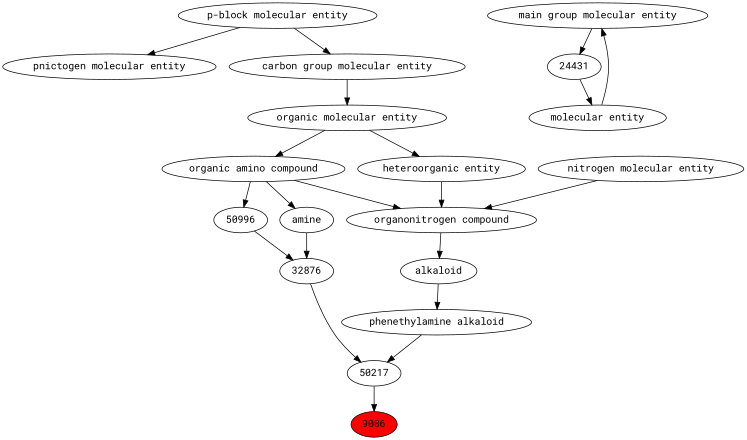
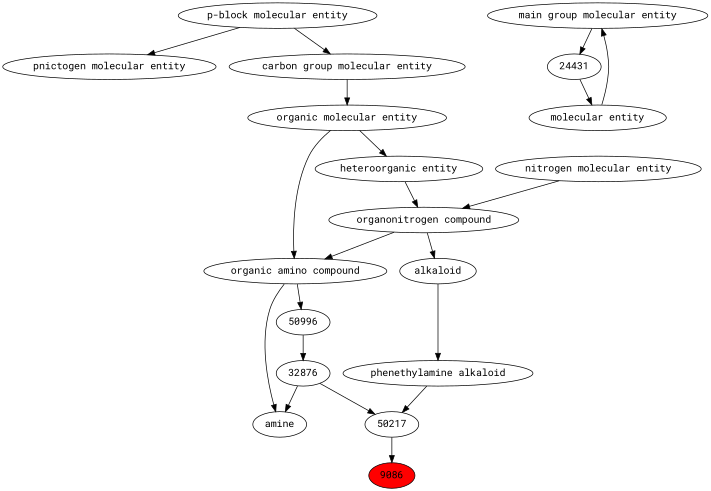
(344, 194) -> (363, 244)
(307, 242) -> (293, 396)
